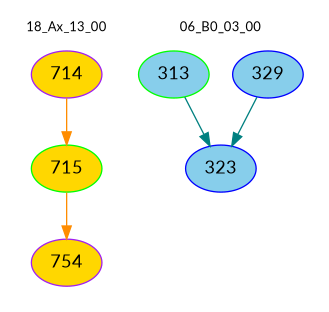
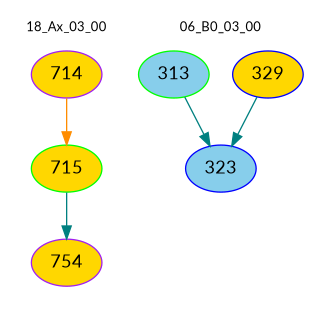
(67, 28) -> (67, 28)
(268, 74) -> (268, 74)
(67, 209) -> (67, 209)
